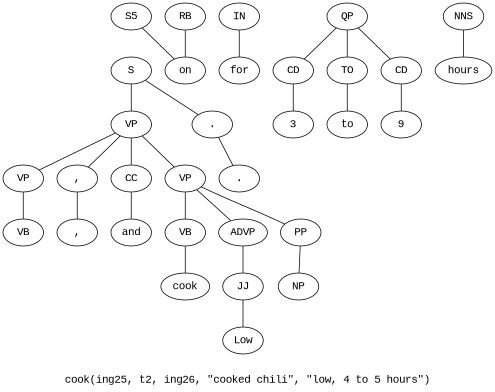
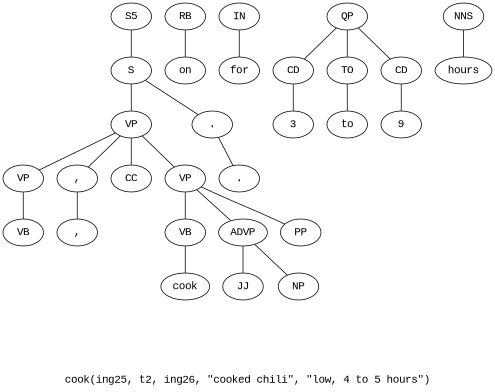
(158, 43) -> (131, 44)
(131, 232) -> none
(300, 260) -> (271, 260)
(243, 340) -> none
